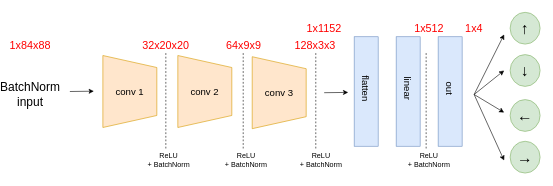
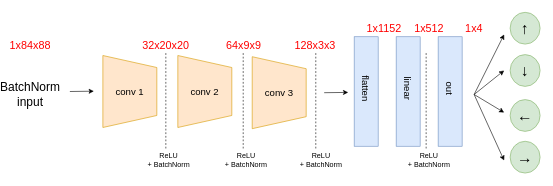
(324, 28) -> (384, 28)
